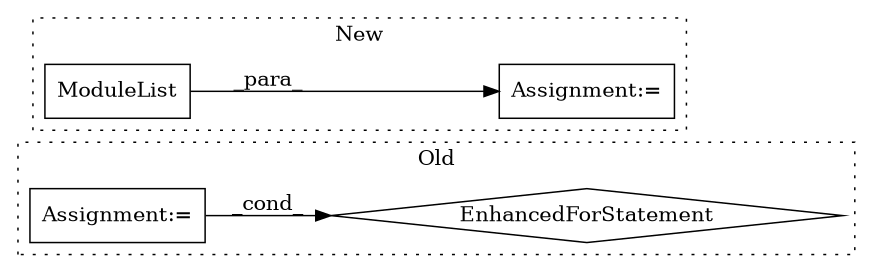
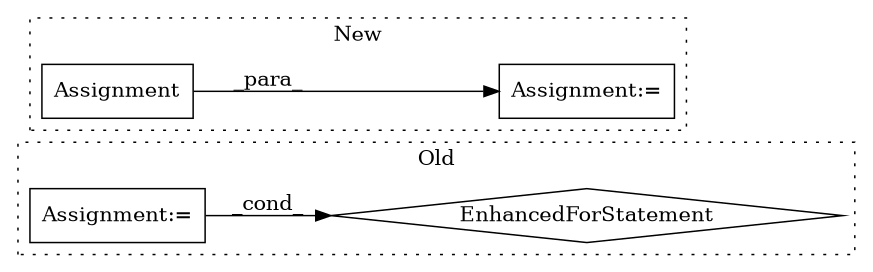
(118, 91) -> (118, 91)
